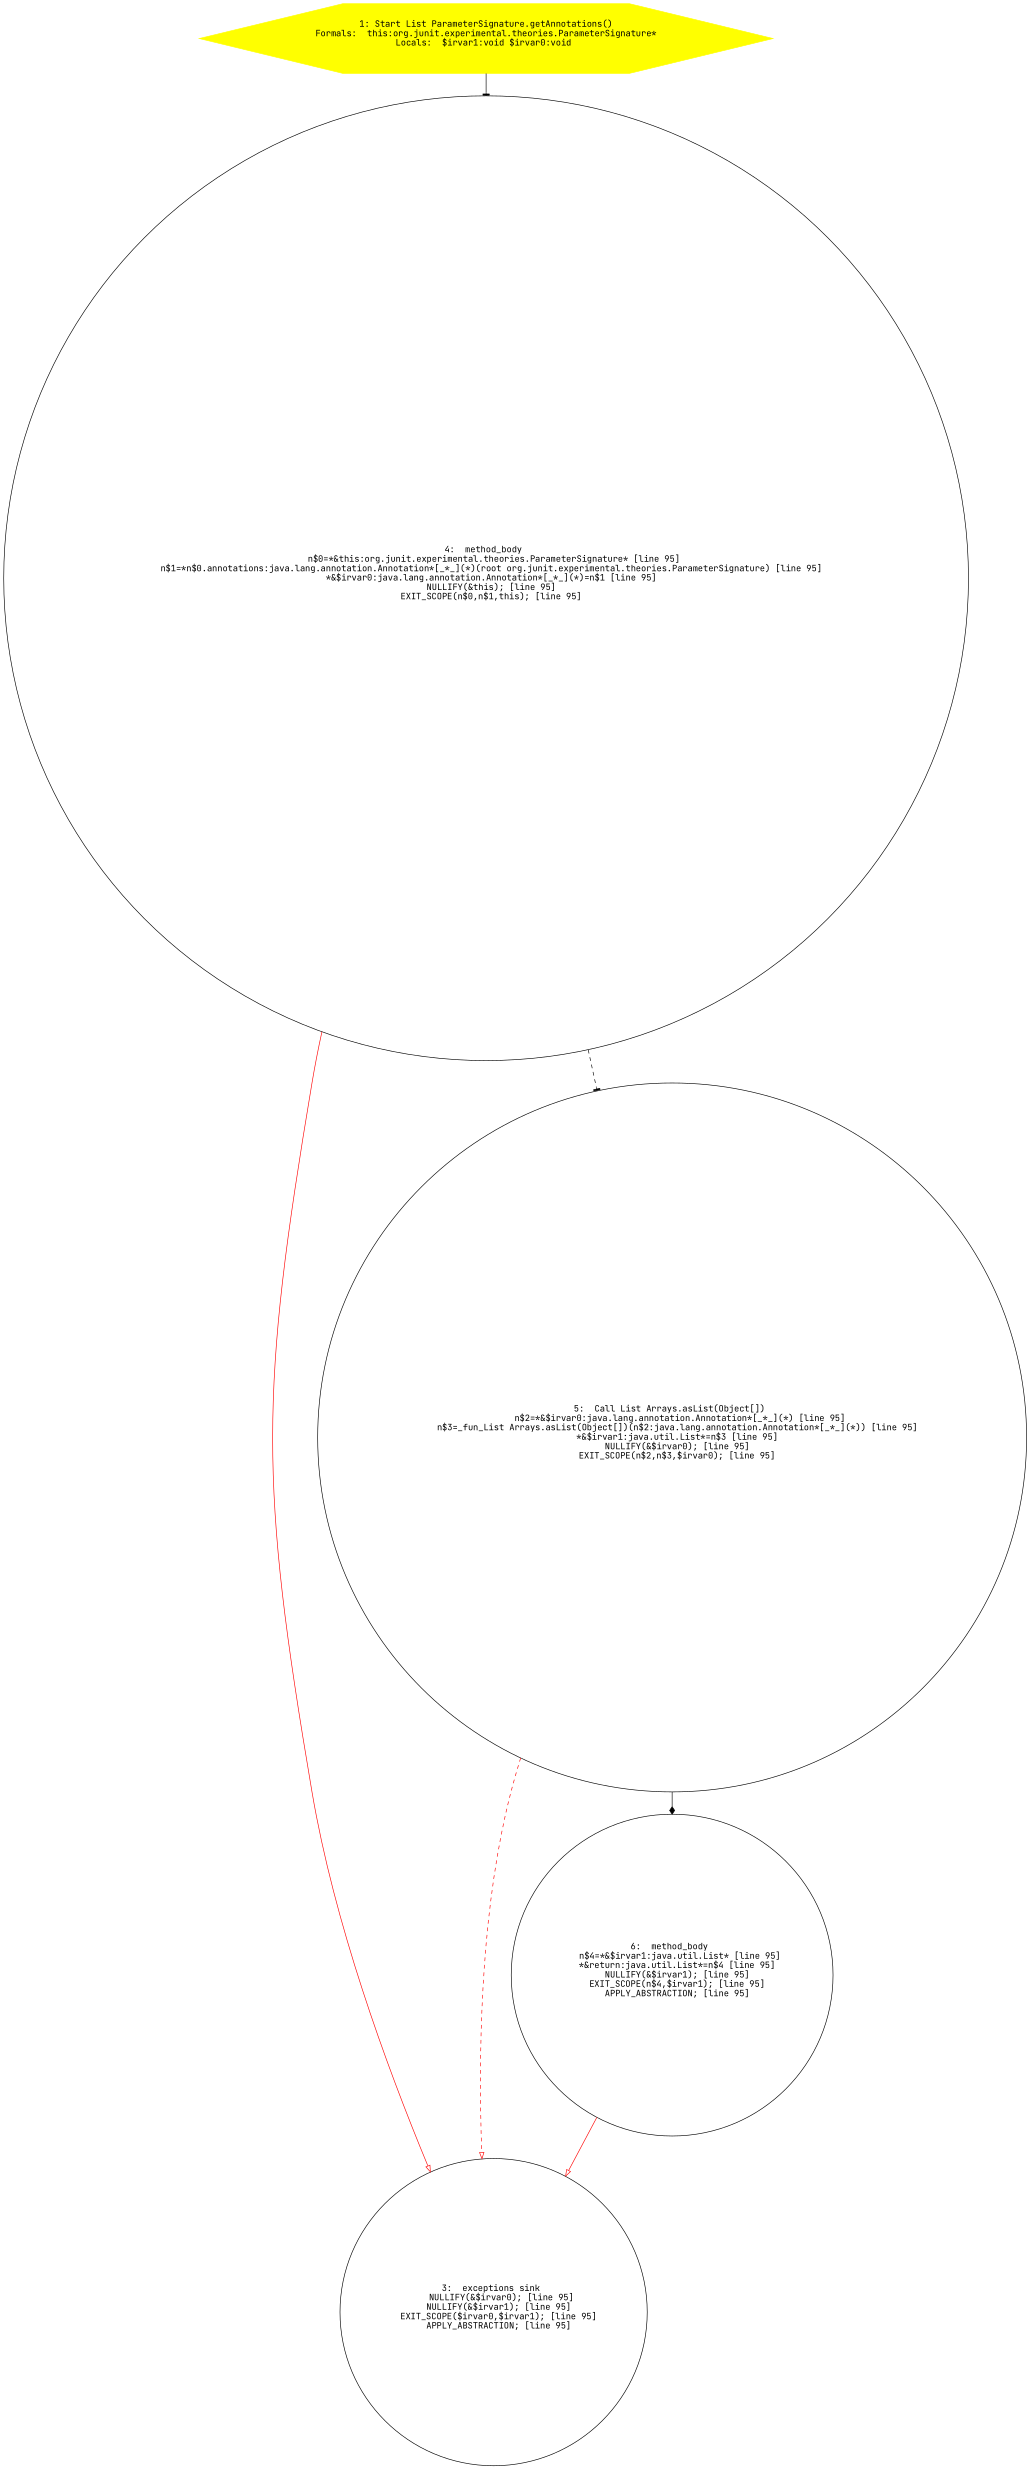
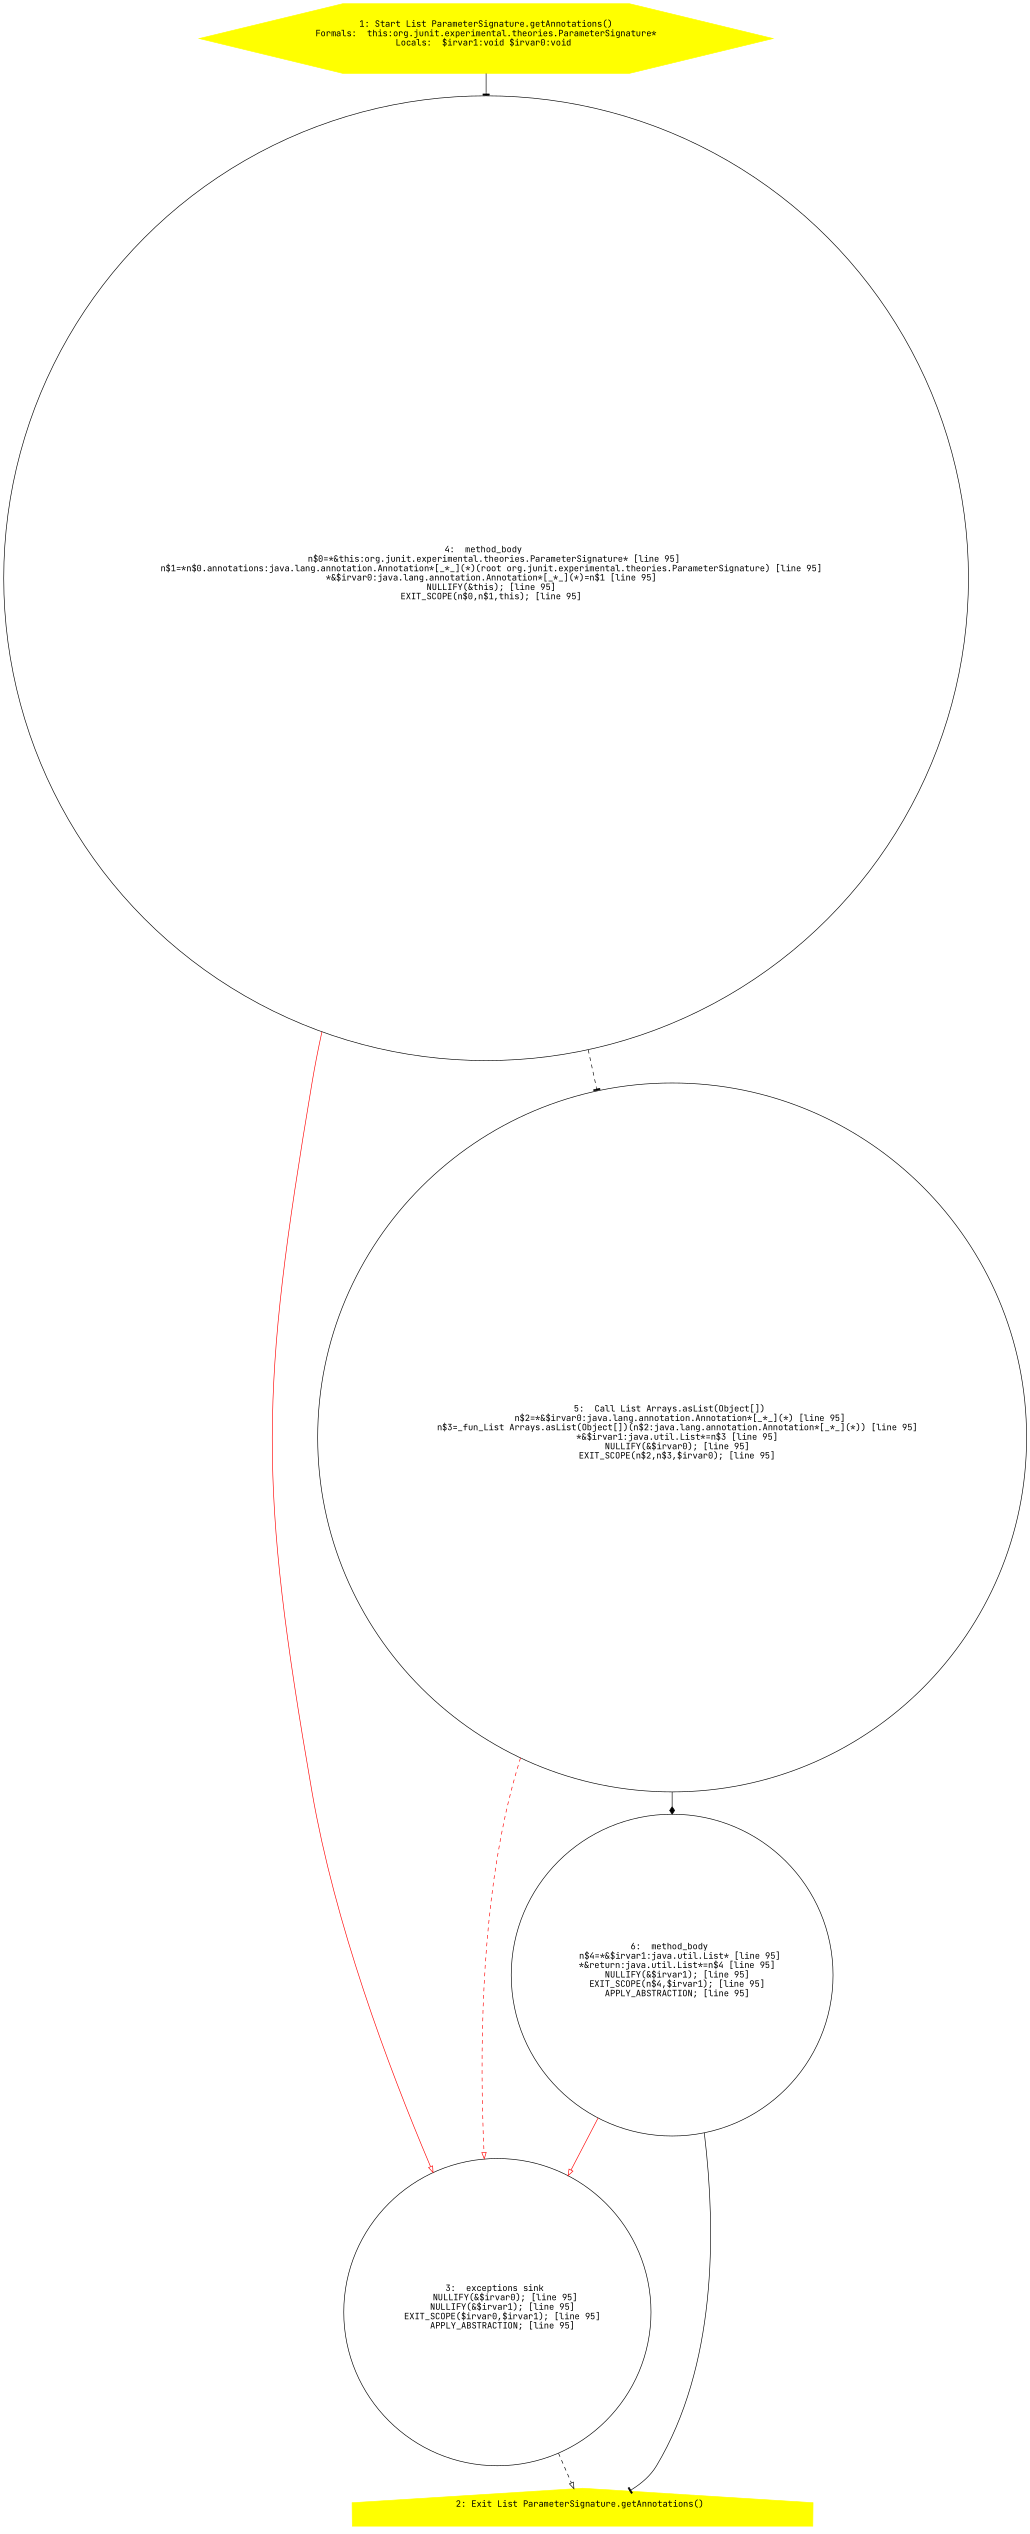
none -> (583, 2509)
